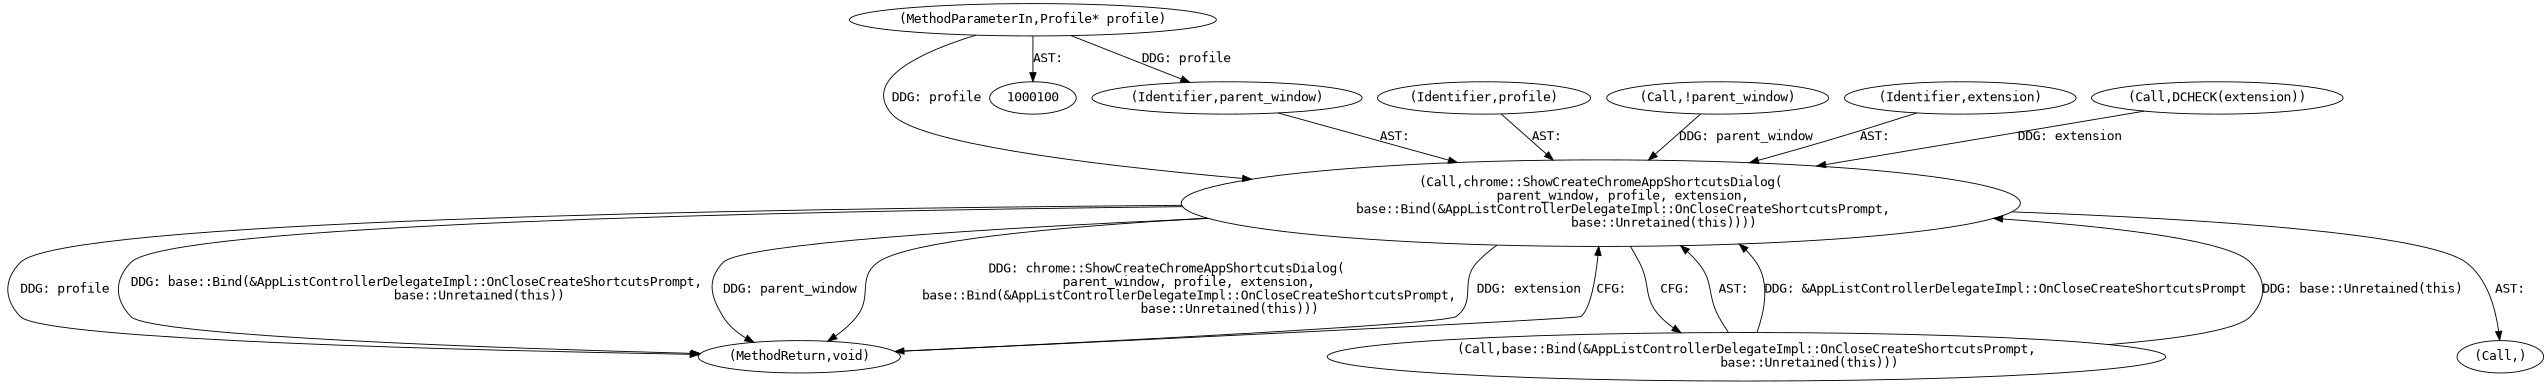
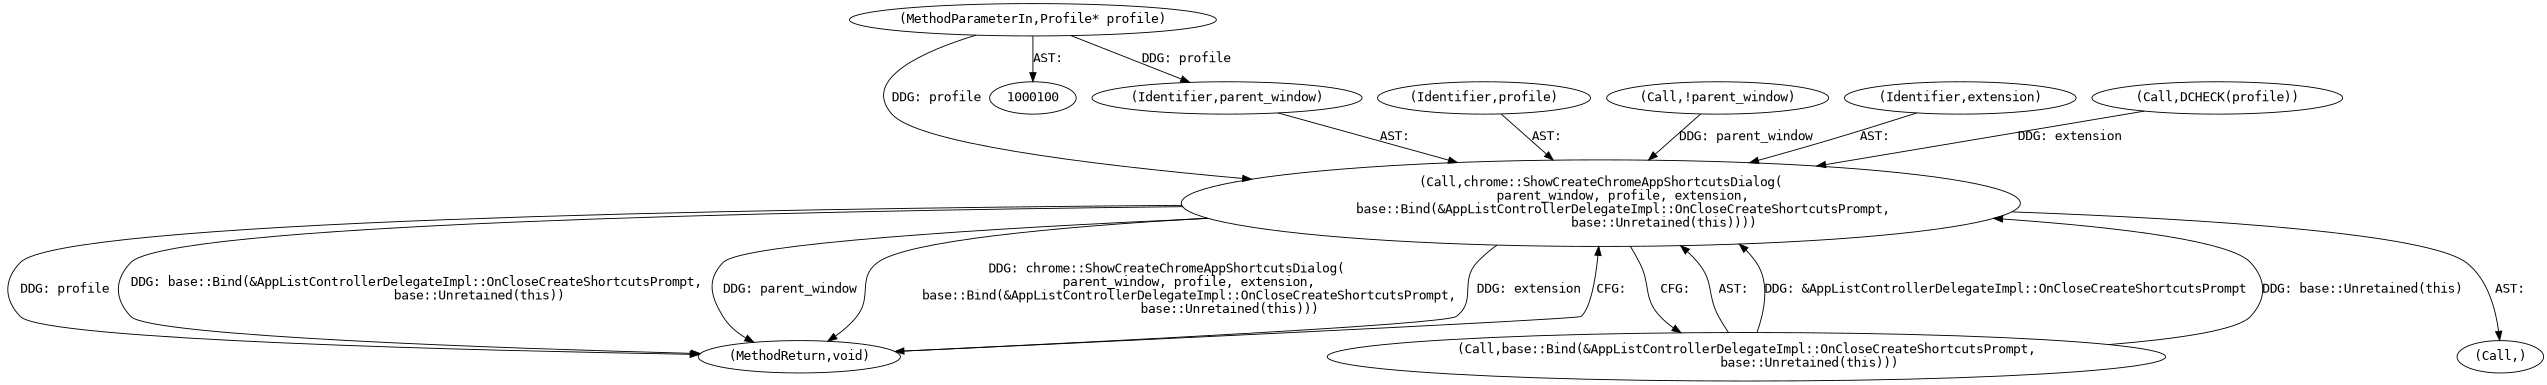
(2217, 98) -> (2217, 98)
